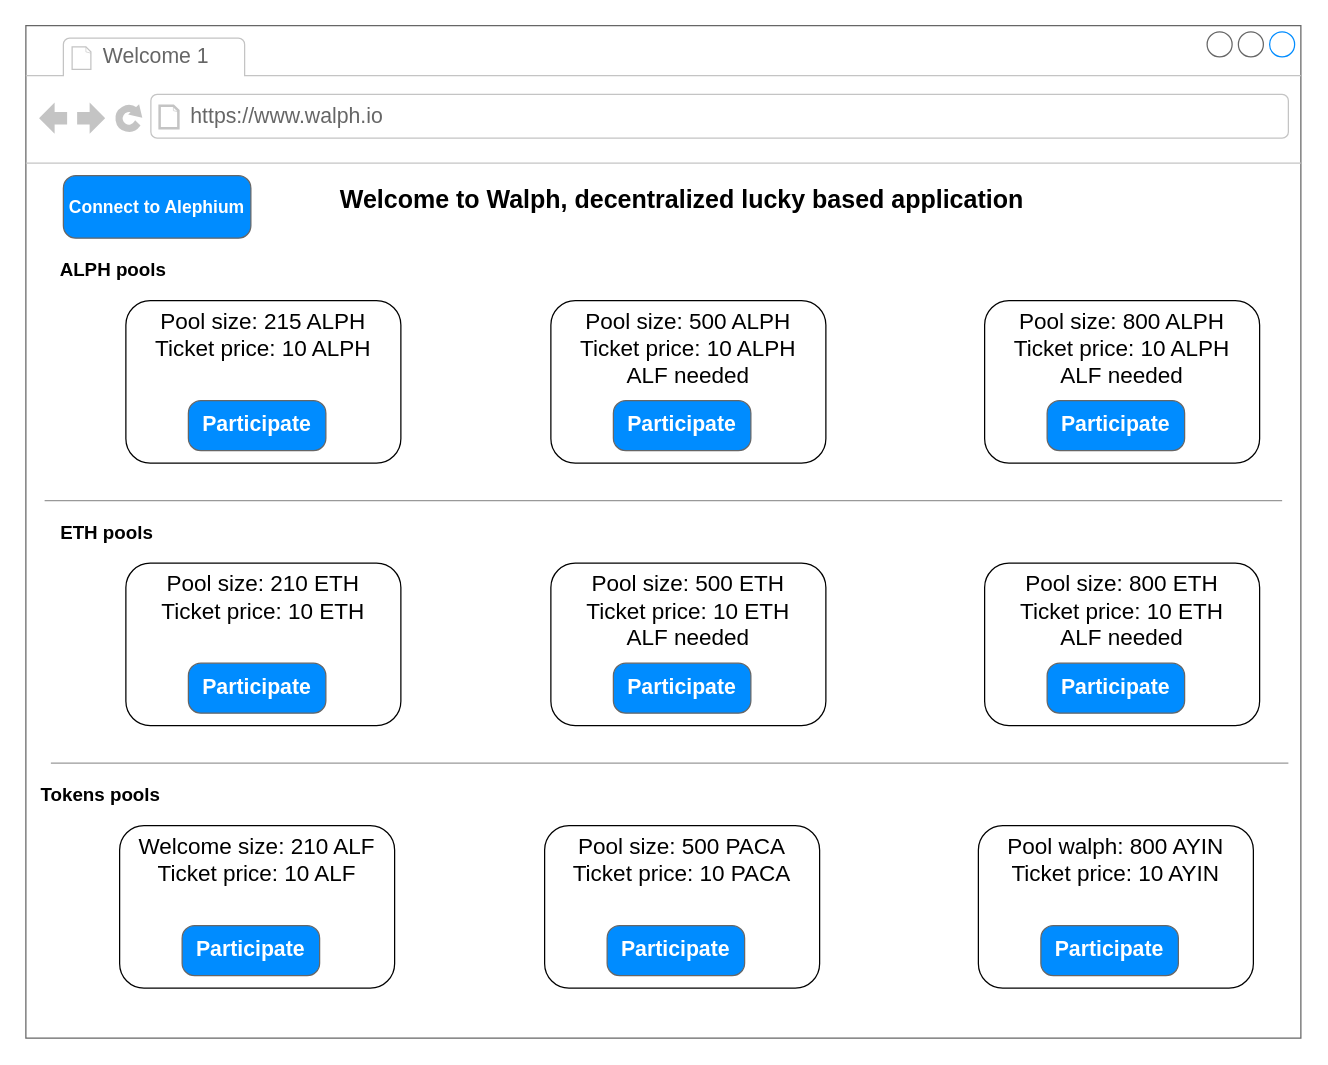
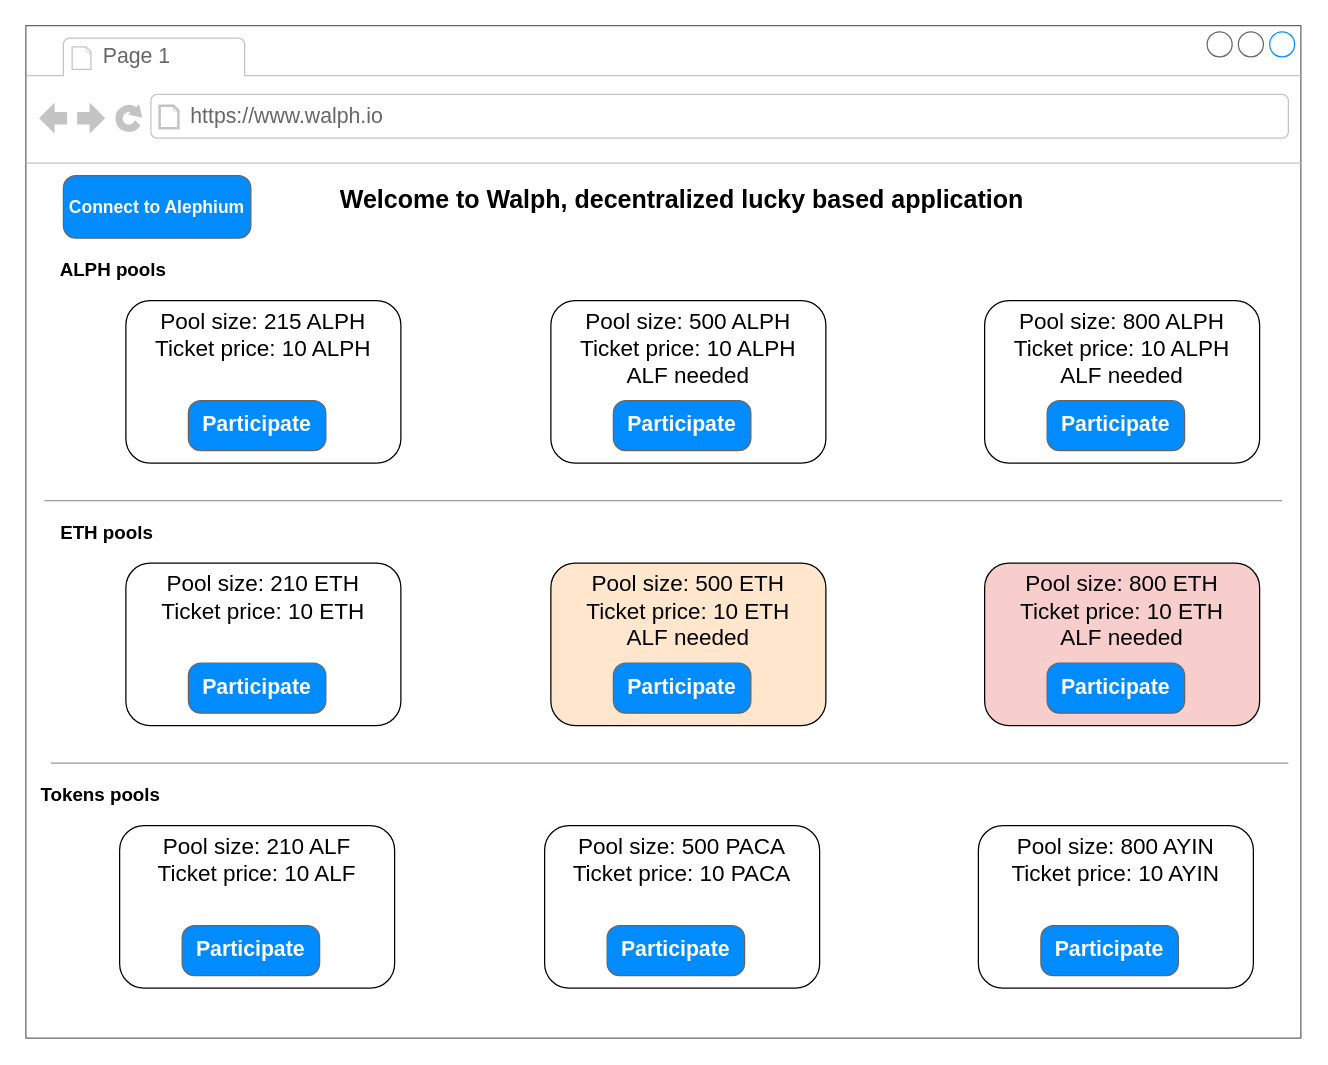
(151, 57) -> (136, 57)
(688, 644) -> (688, 644)
(1122, 644) -> (1122, 644)
(257, 861) -> (257, 861)
(1116, 861) -> (1116, 861)
